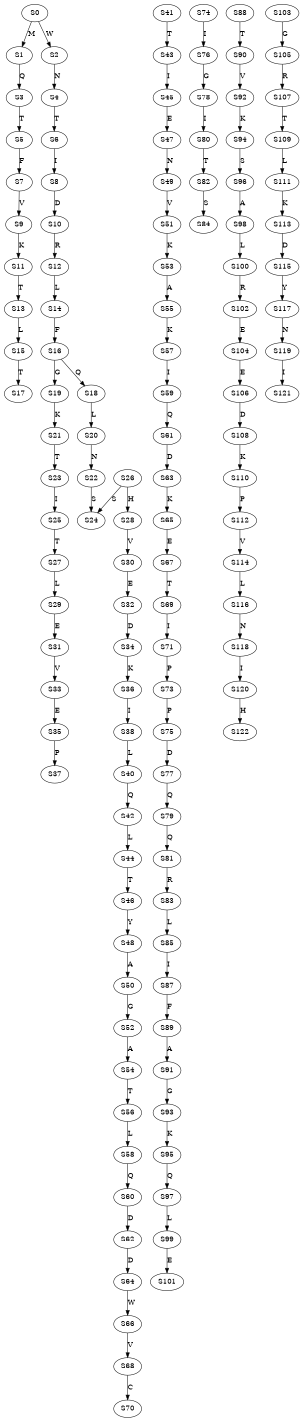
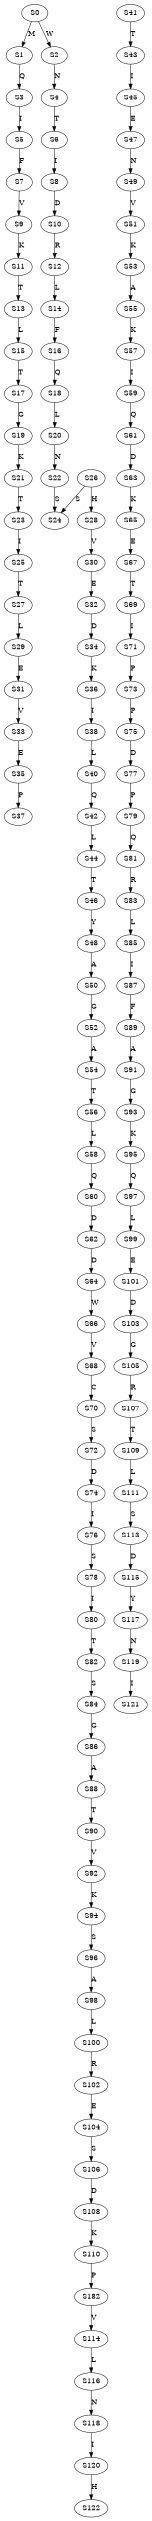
(206, 77) -> (94, 1557)
(22, 119) -> (21, 119)
(285, 203) -> (133, 1514)
(55, 370) -> (18, 412)
(243, 373) -> (94, 2149)
(240, 521) -> (91, 2297)
(170, 796) -> (133, 796)
none -> (131, 1301)
none -> (91, 1451)
none -> (91, 1747)
